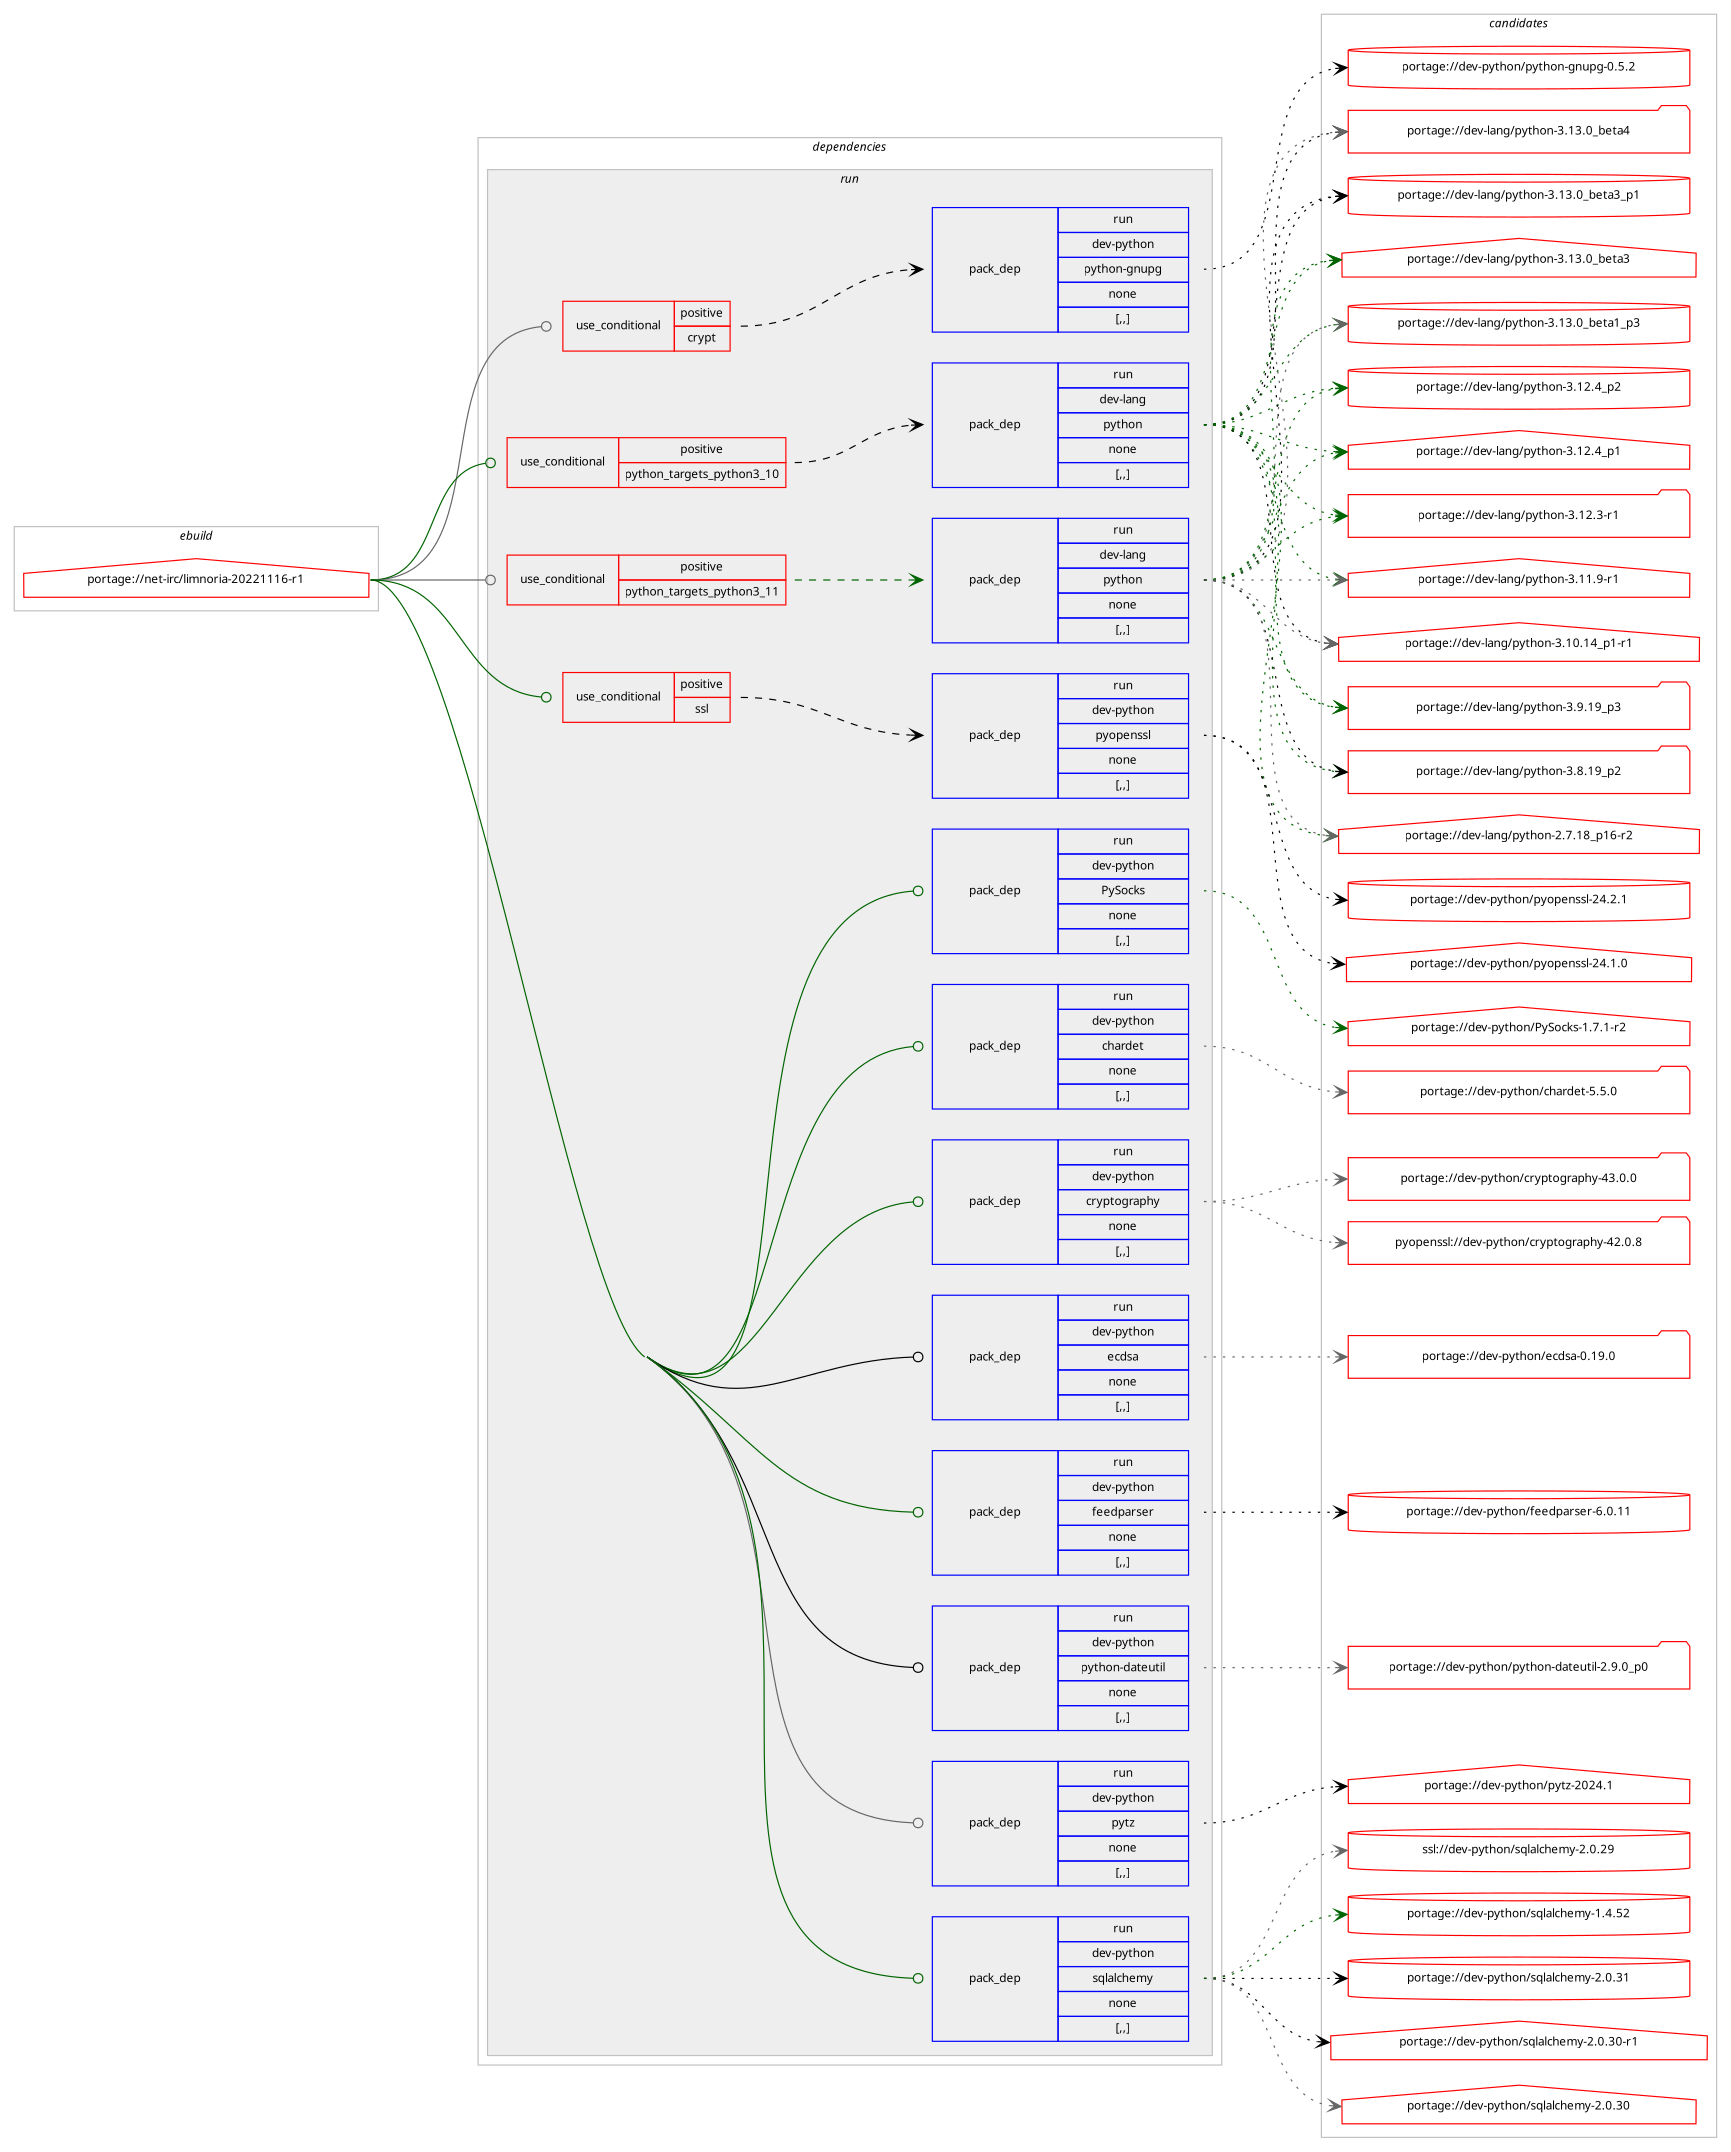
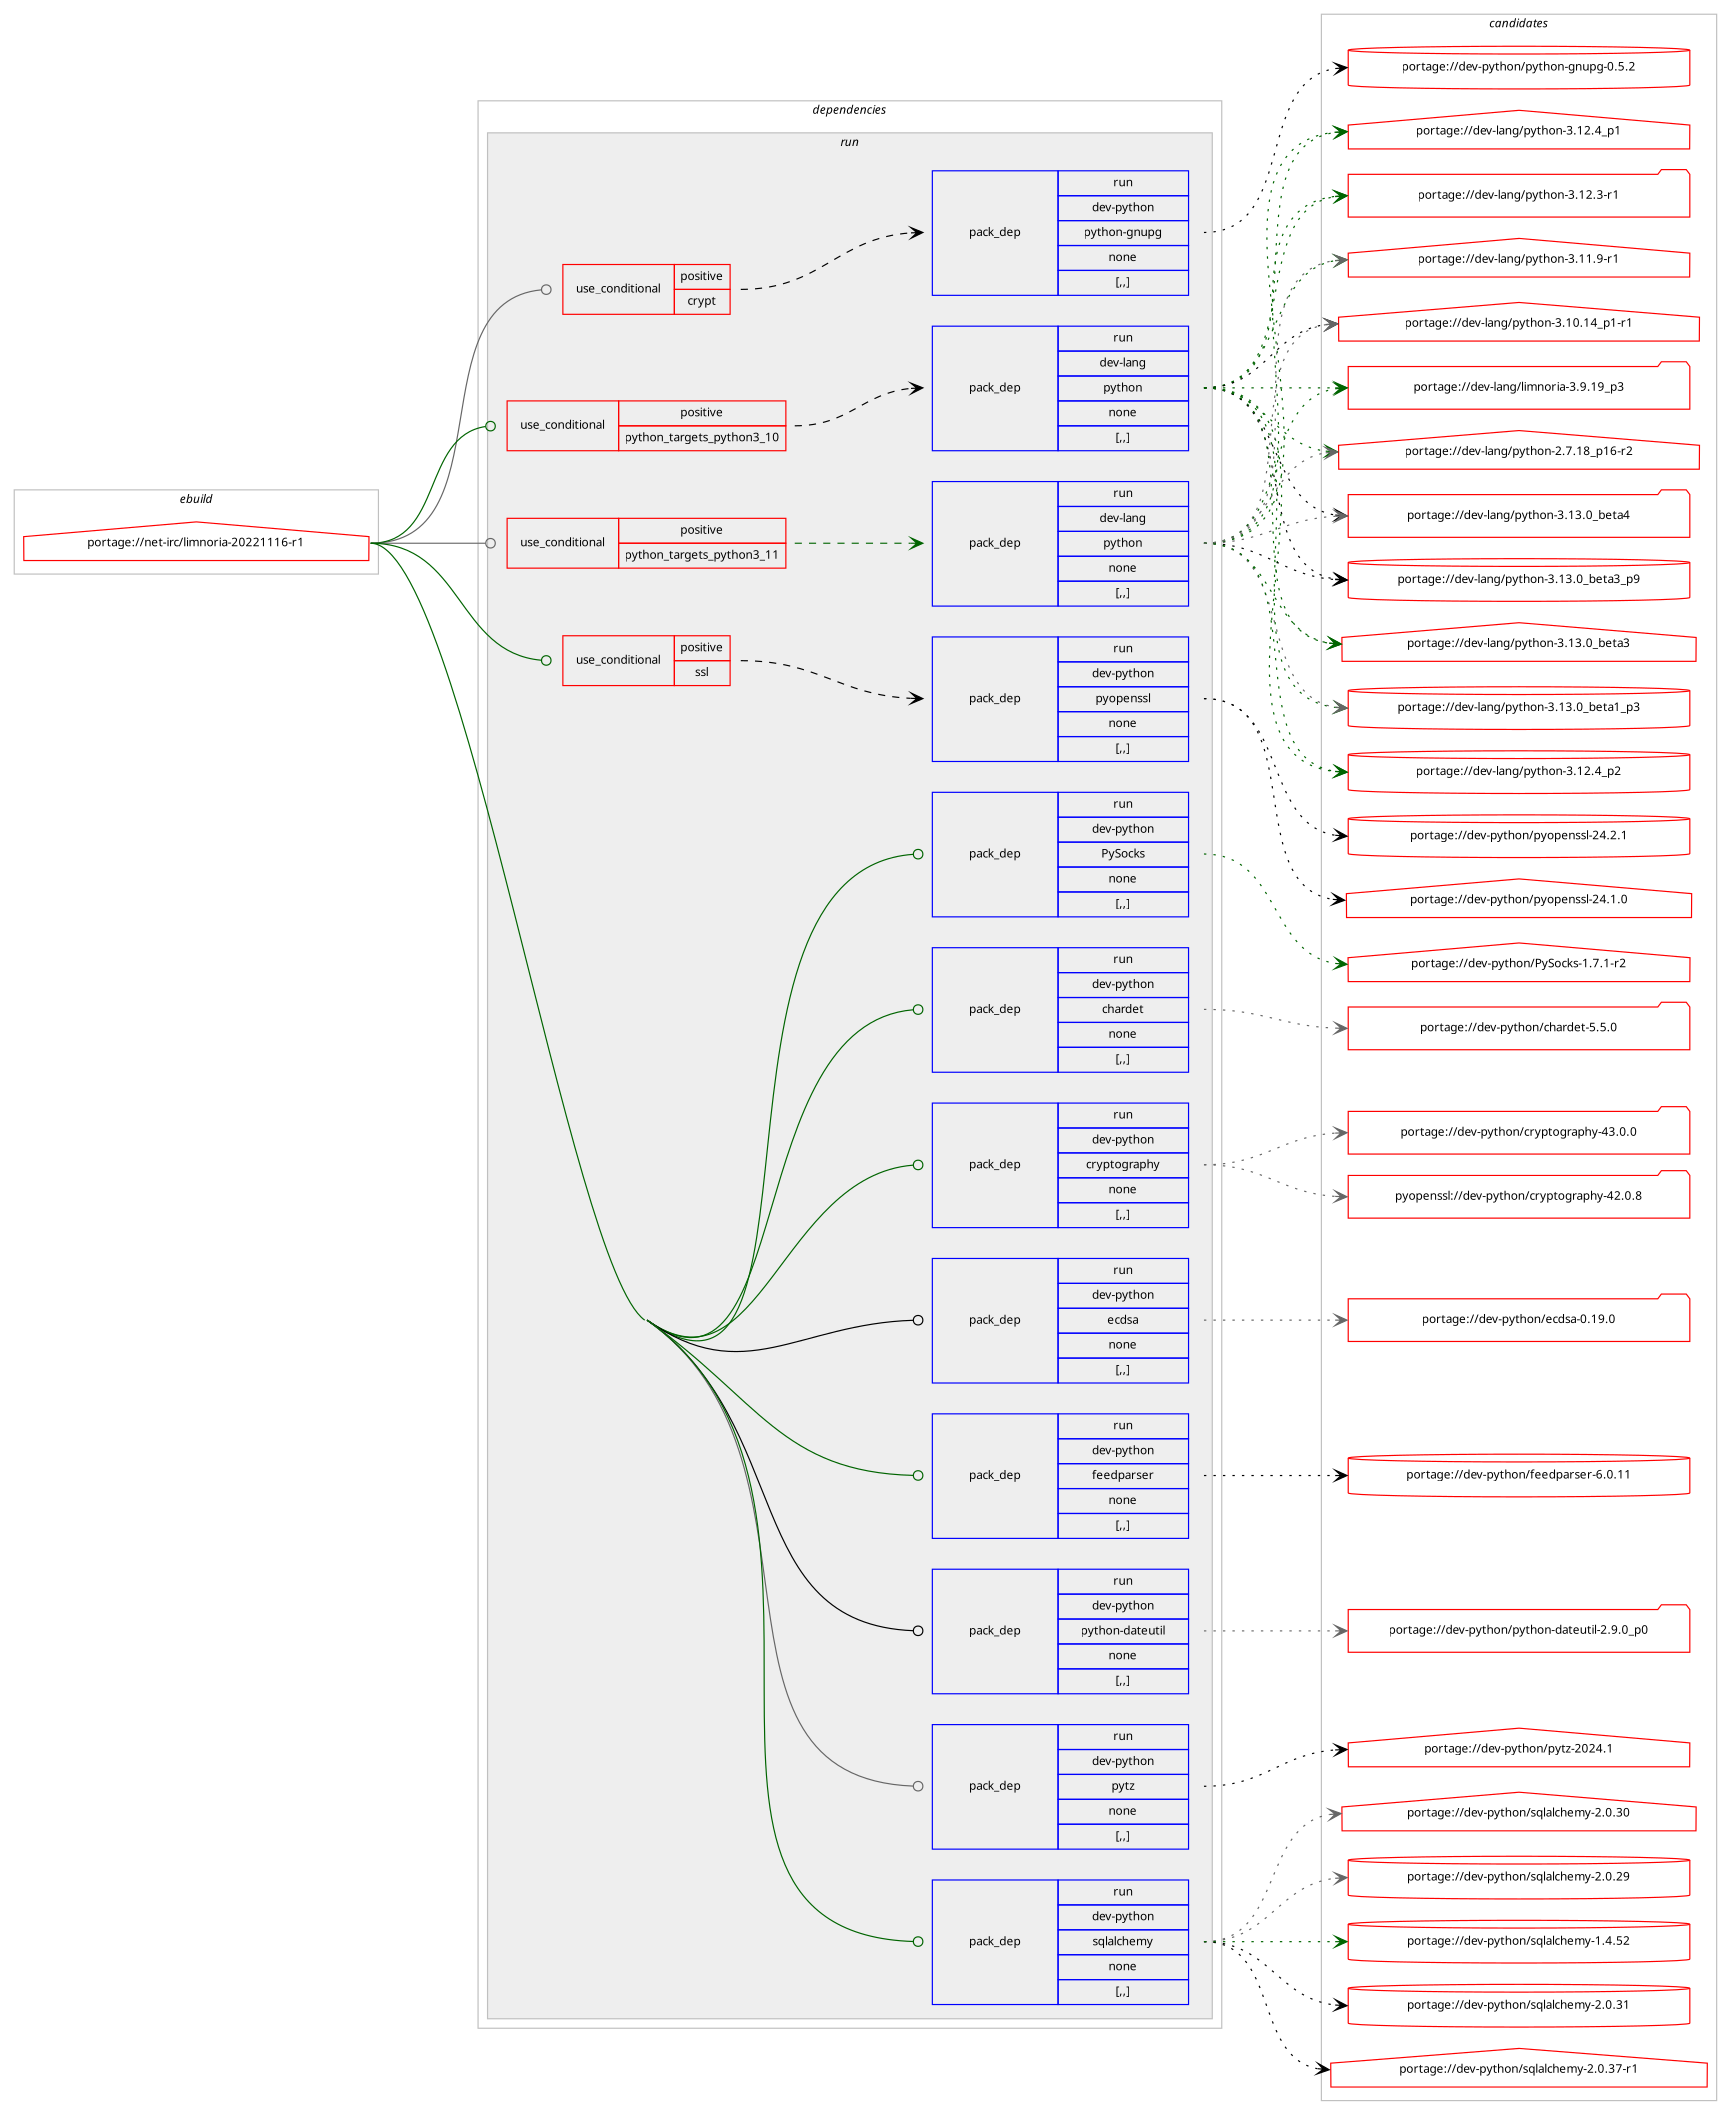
(1519, 196) -> (1519, 580)
(1519, 708) -> (1519, 388)
(1519, 772) -> none
(1519, 1850) -> (1519, 1878)
(1519, 2042) -> (1519, 2070)
